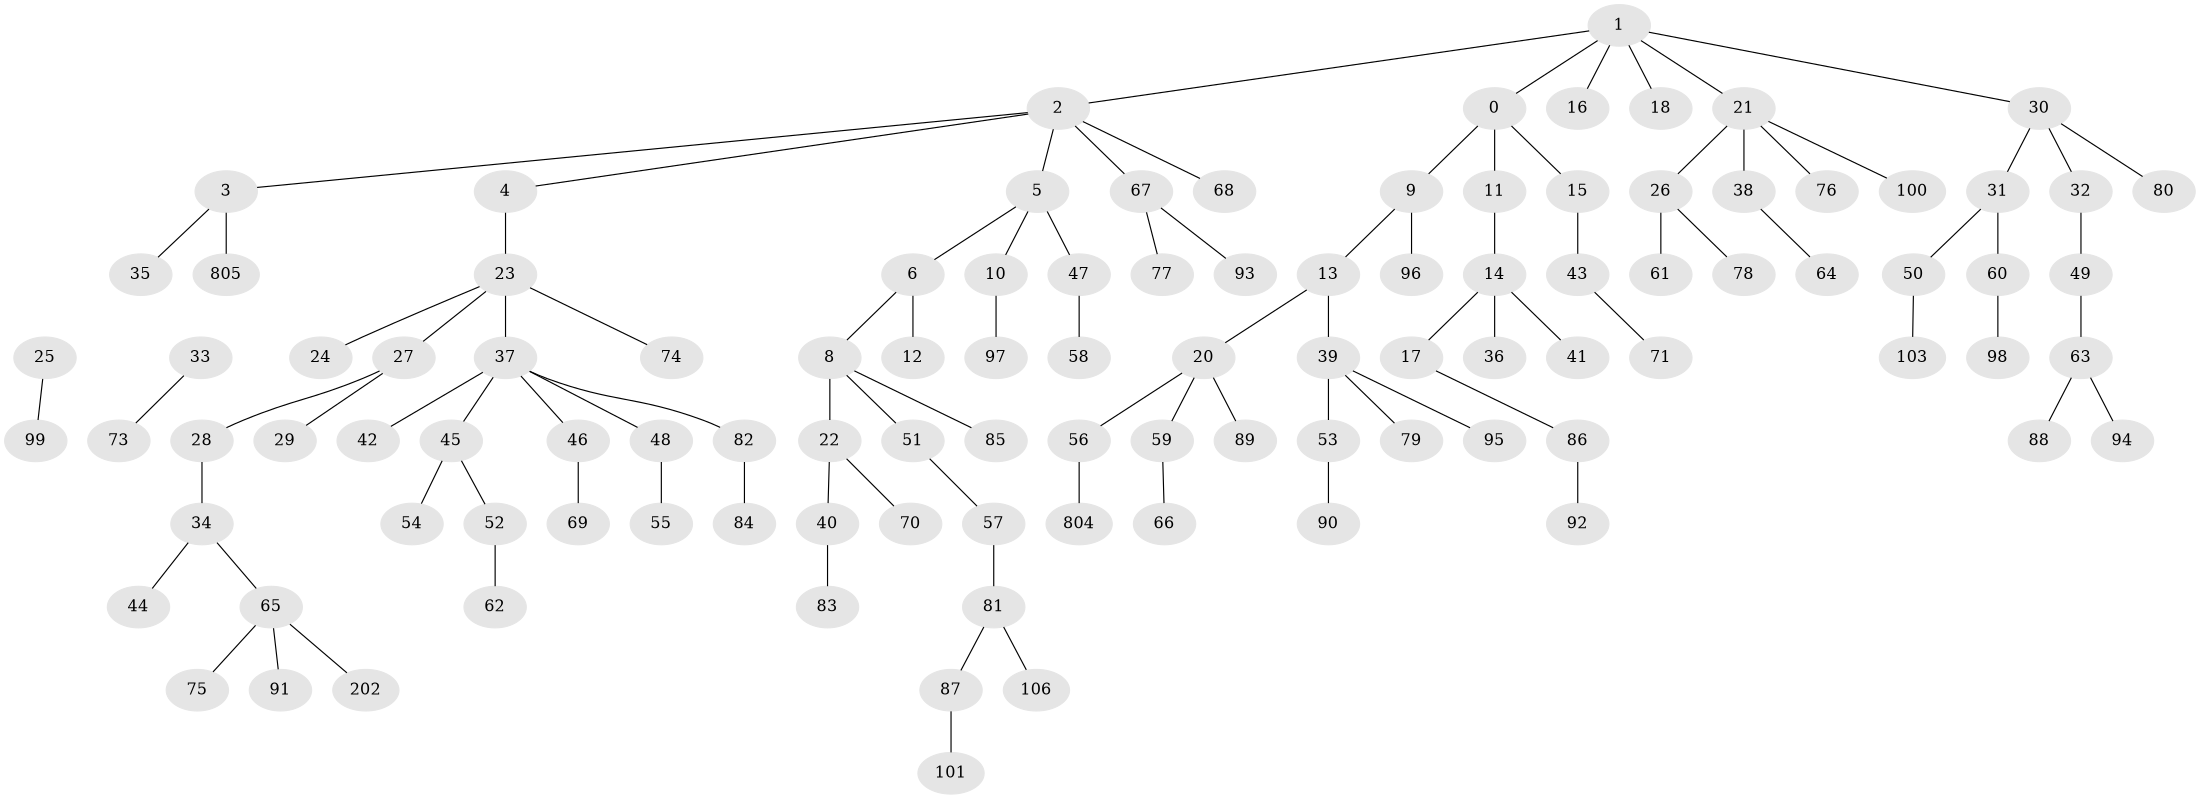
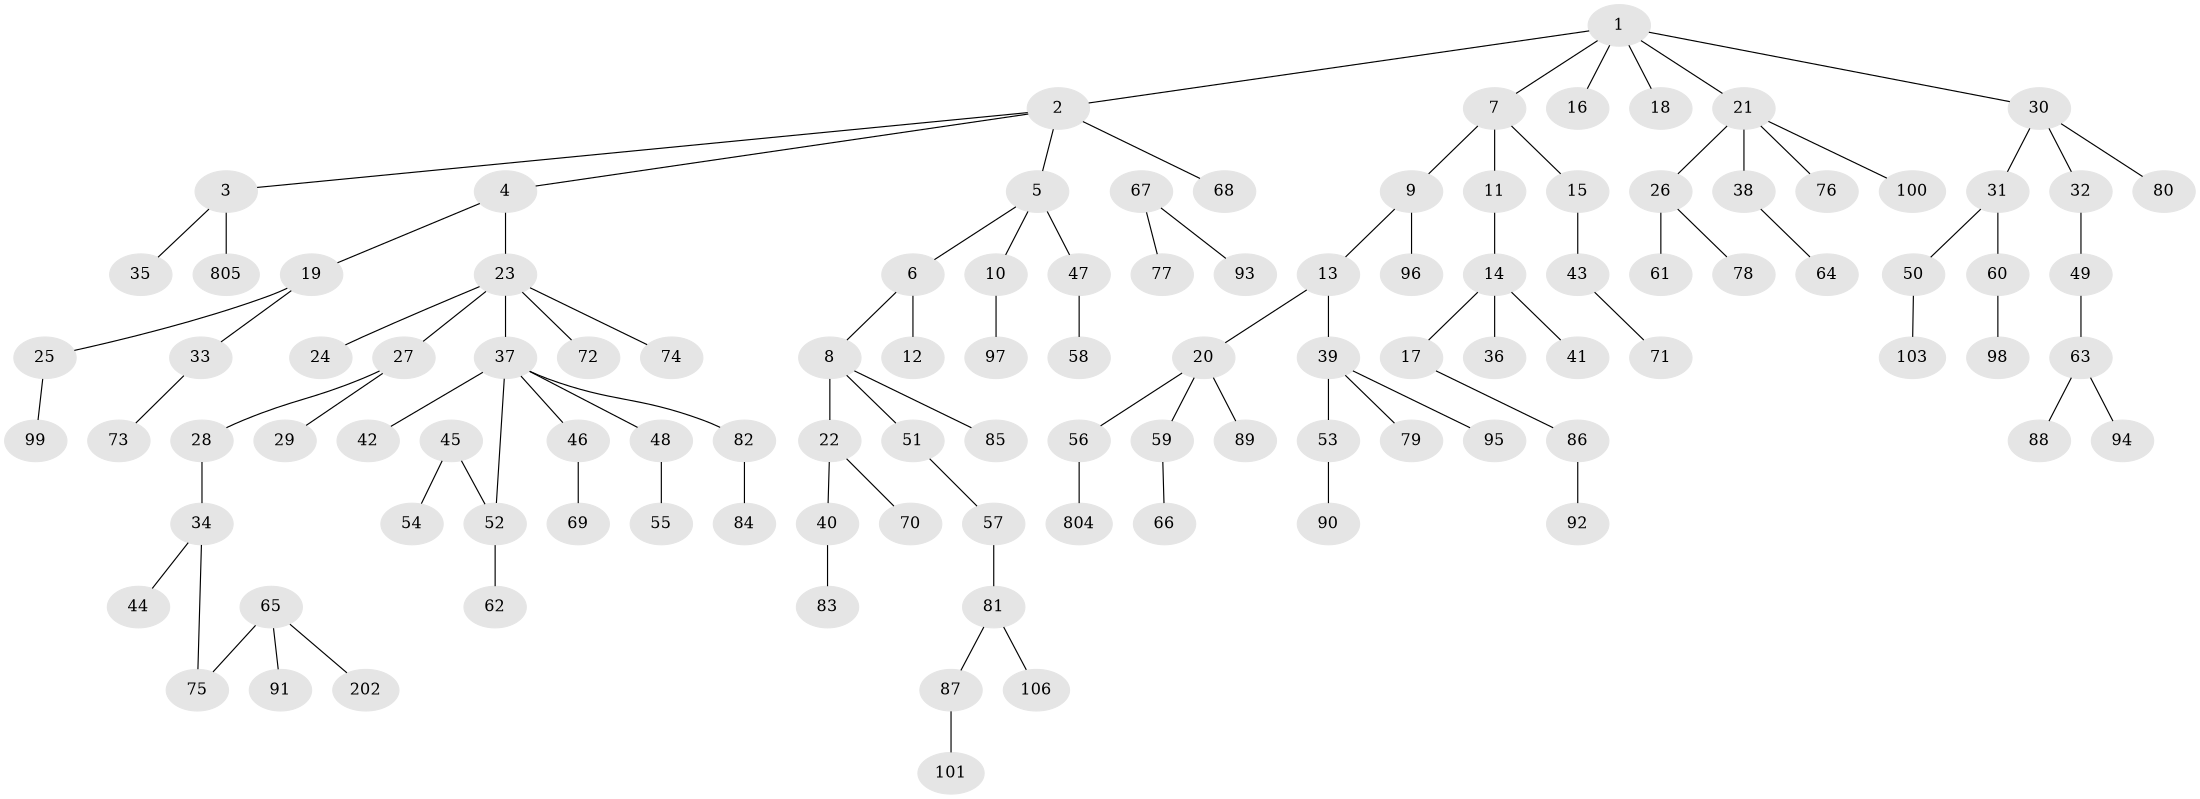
(1495, 108) -> (1495, 108)
(1100, 150) -> none
none -> (312, 275)
none -> (589, 358)
(478, 399) -> (500, 441)
(237, 566) -> (200, 607)
